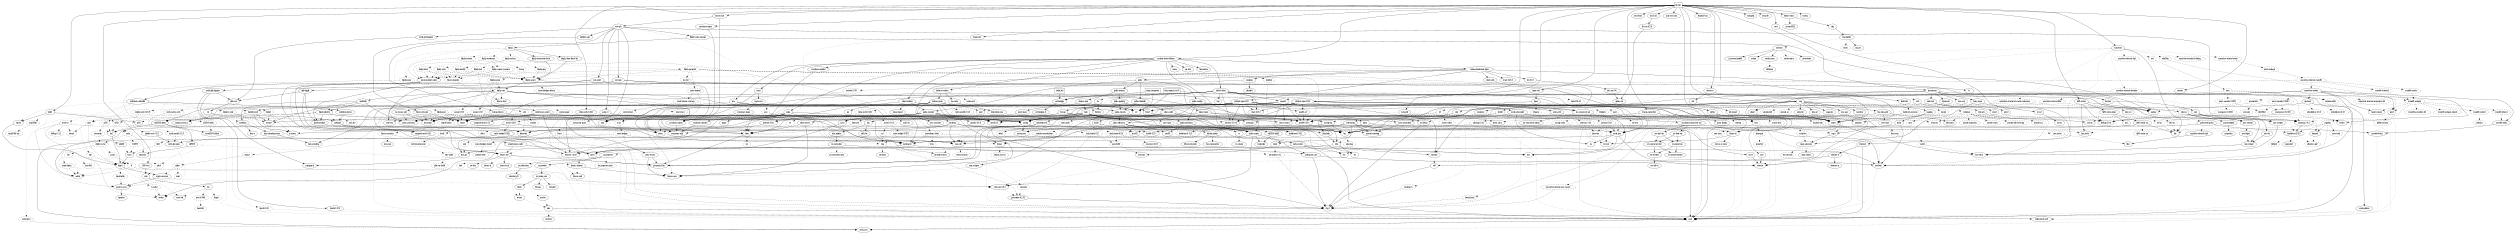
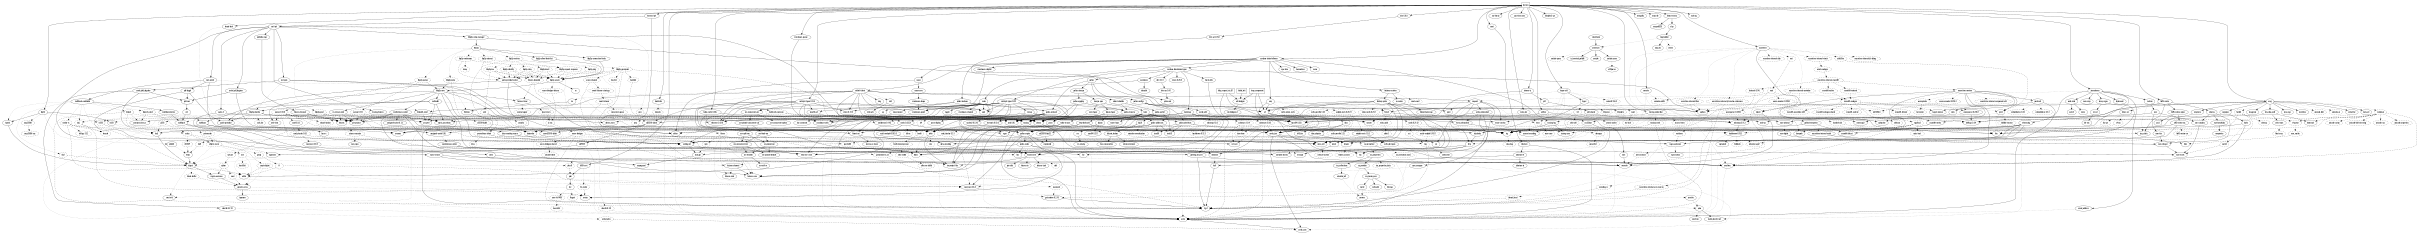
(1792, 53) -> (1596, 42)
none -> (1105, 127)
none -> (741, 130)
